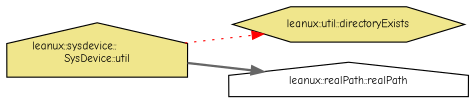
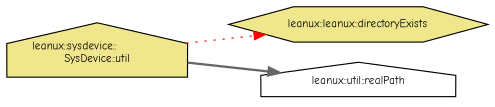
(349, 24) -> (358, 24)
(349, 81) -> (358, 81)
